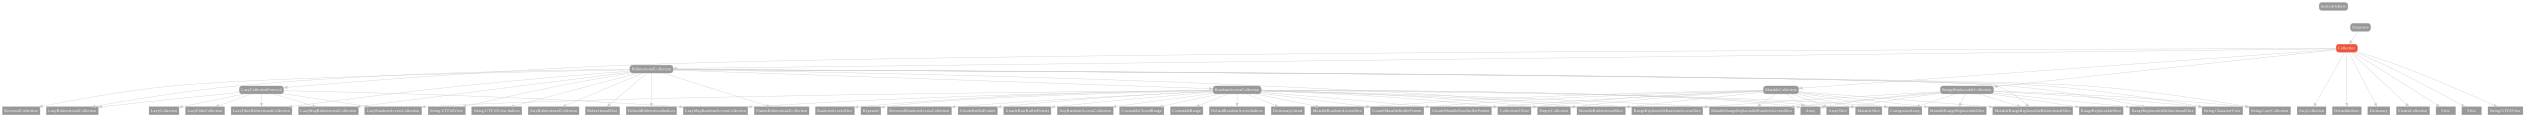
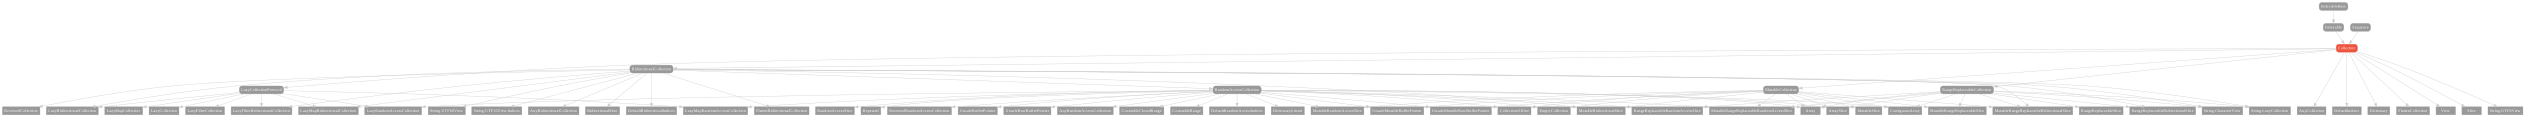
none -> (2334, 27)
none -> (124, 111)
